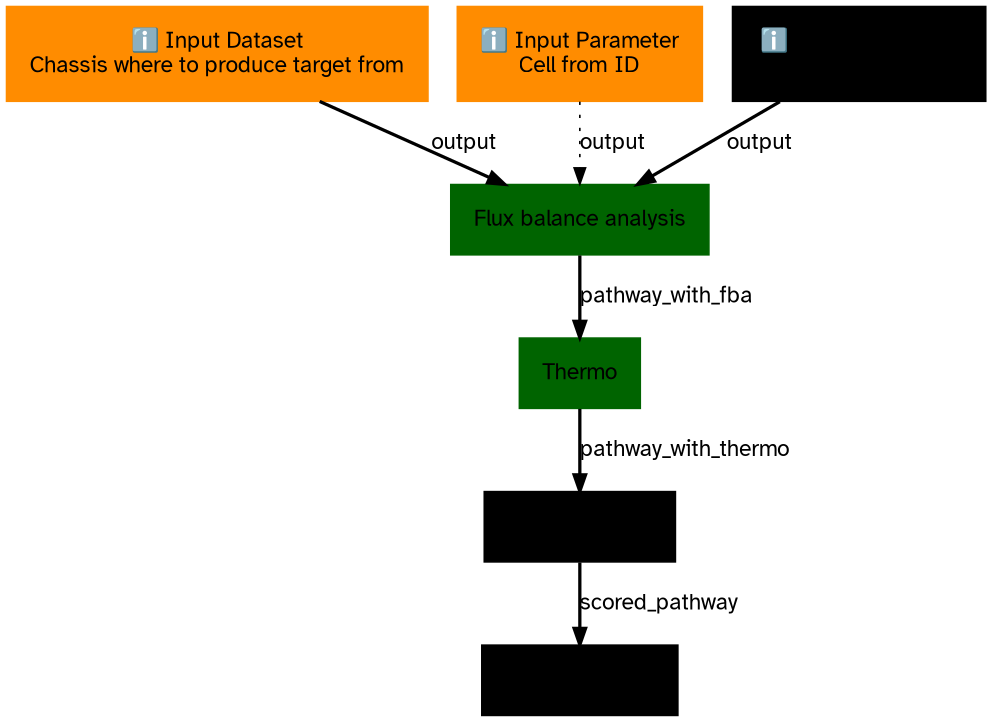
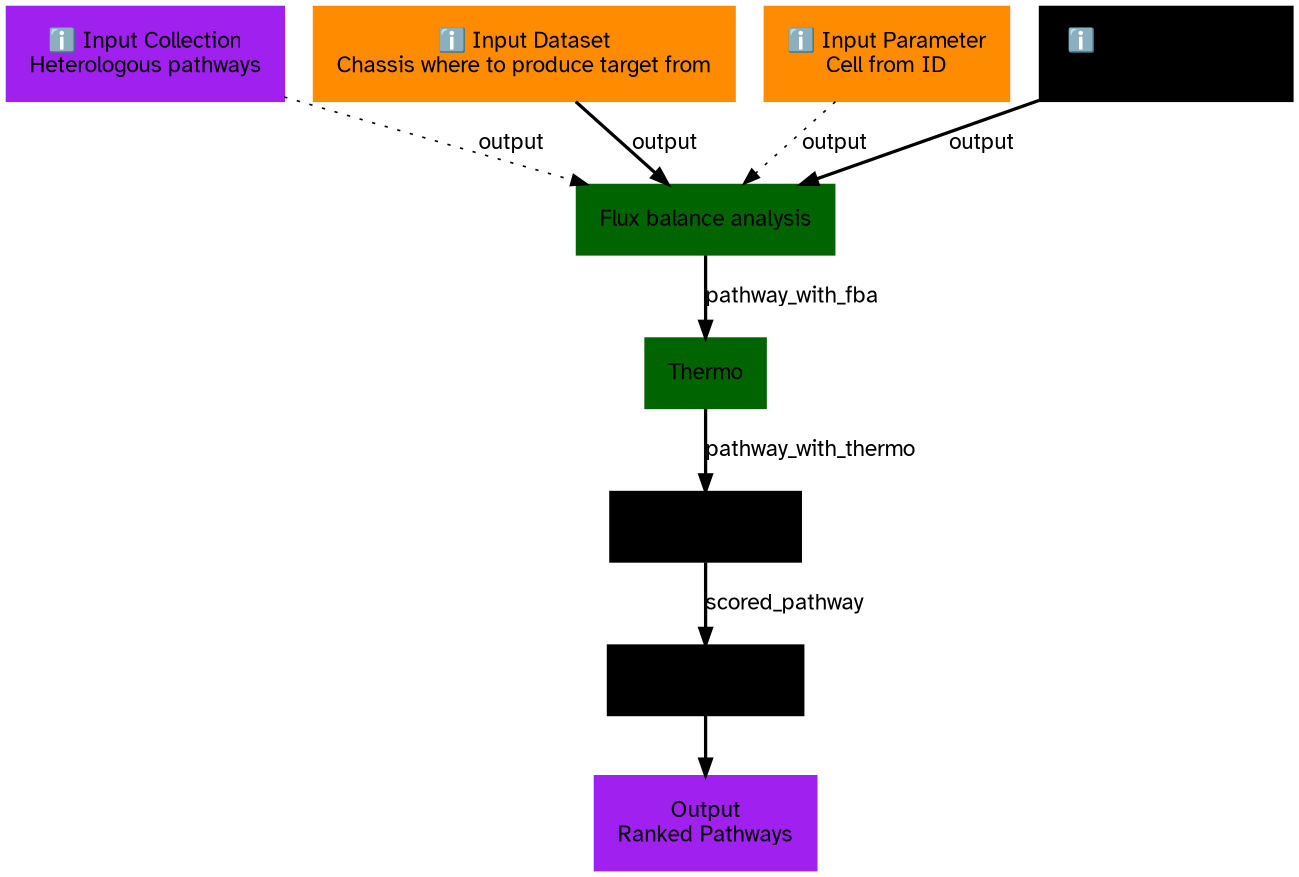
none -> (145, 54)
none -> (706, 823)
